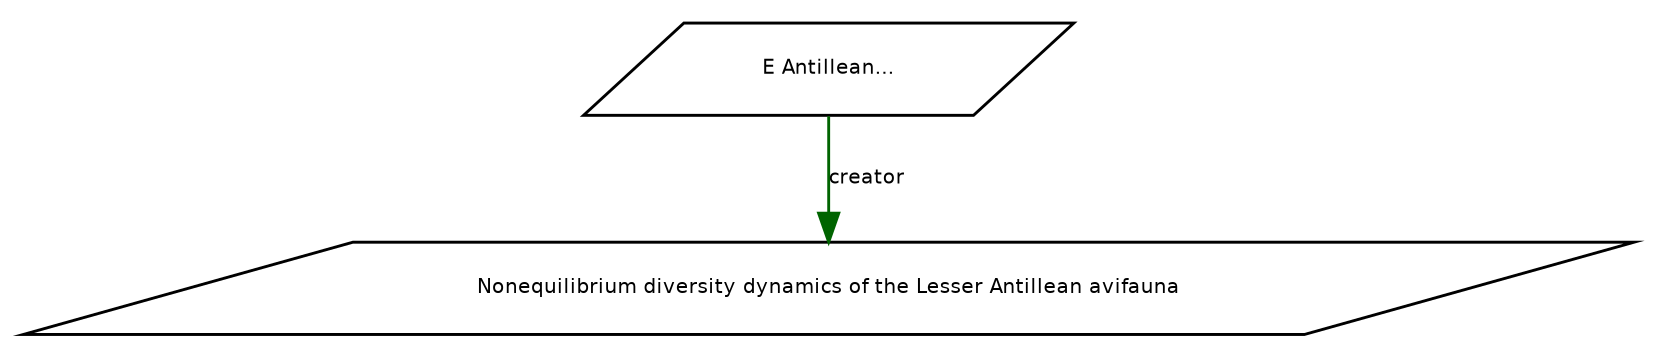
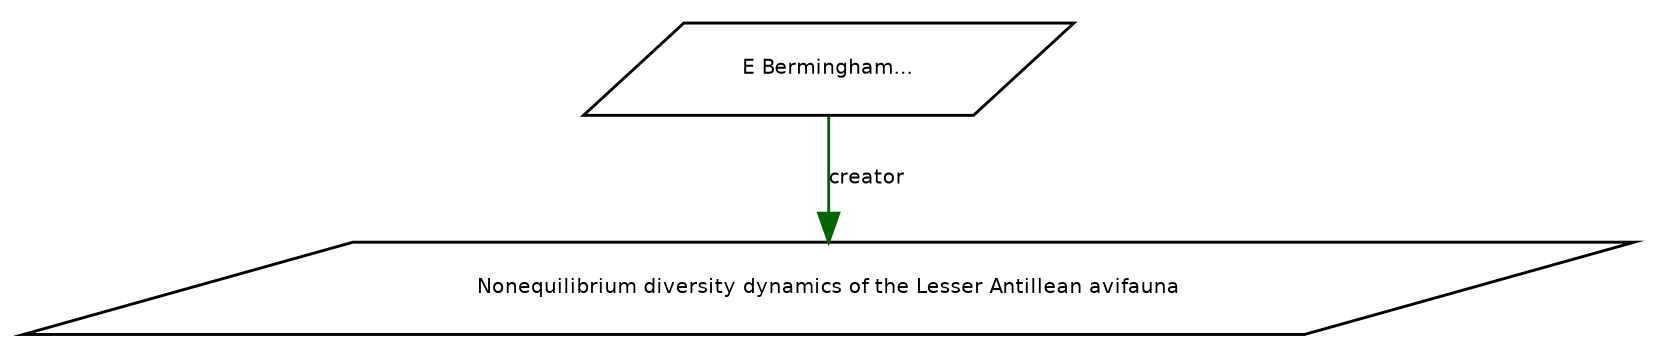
(829, 69) -> (829, 69)
